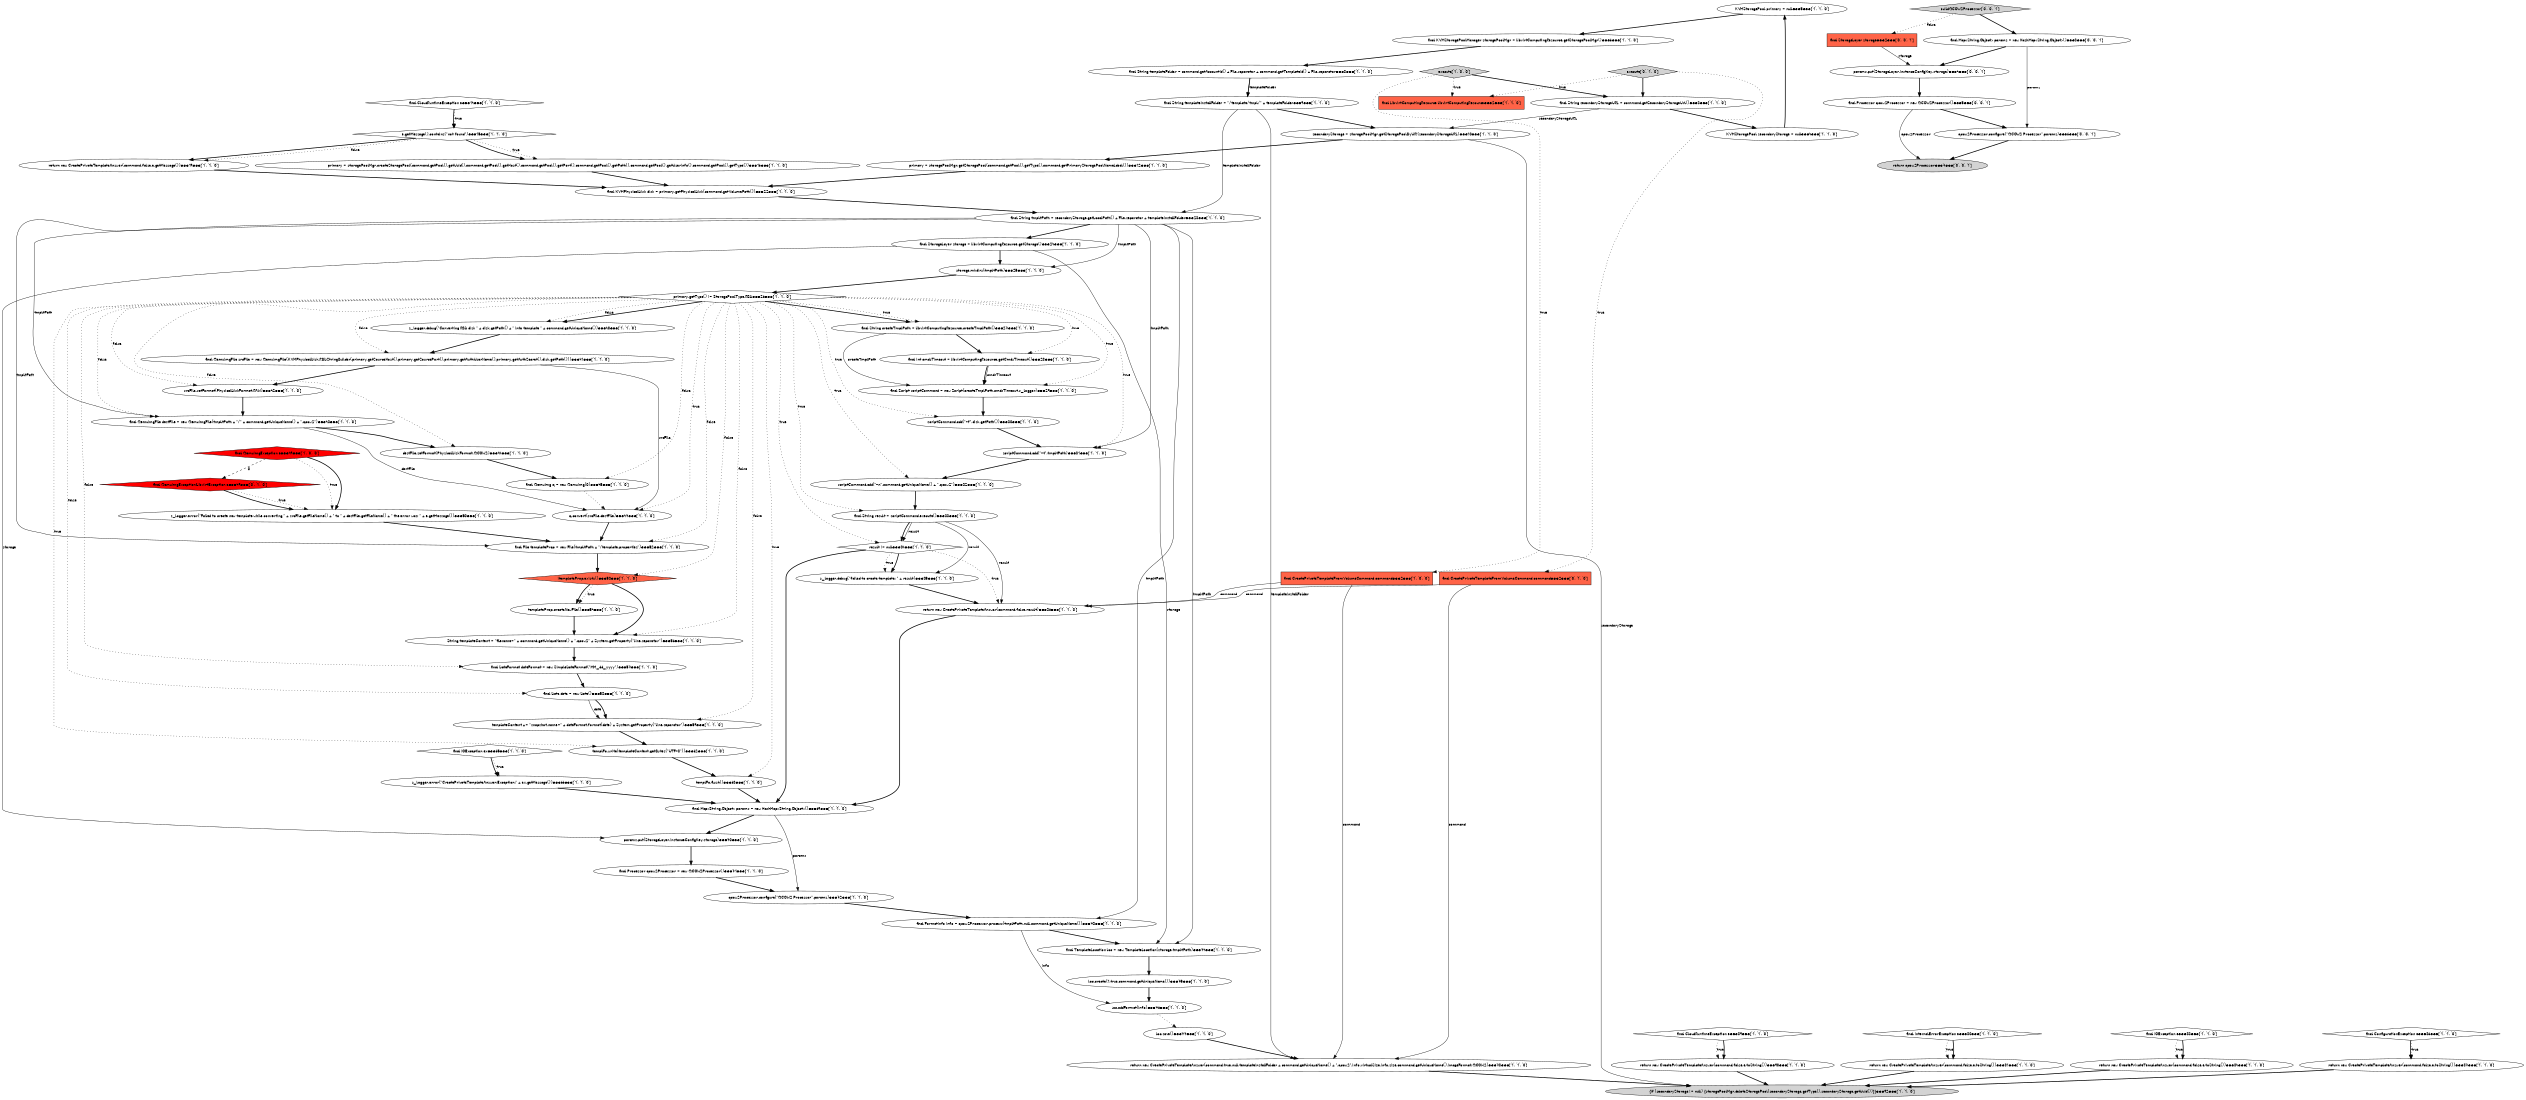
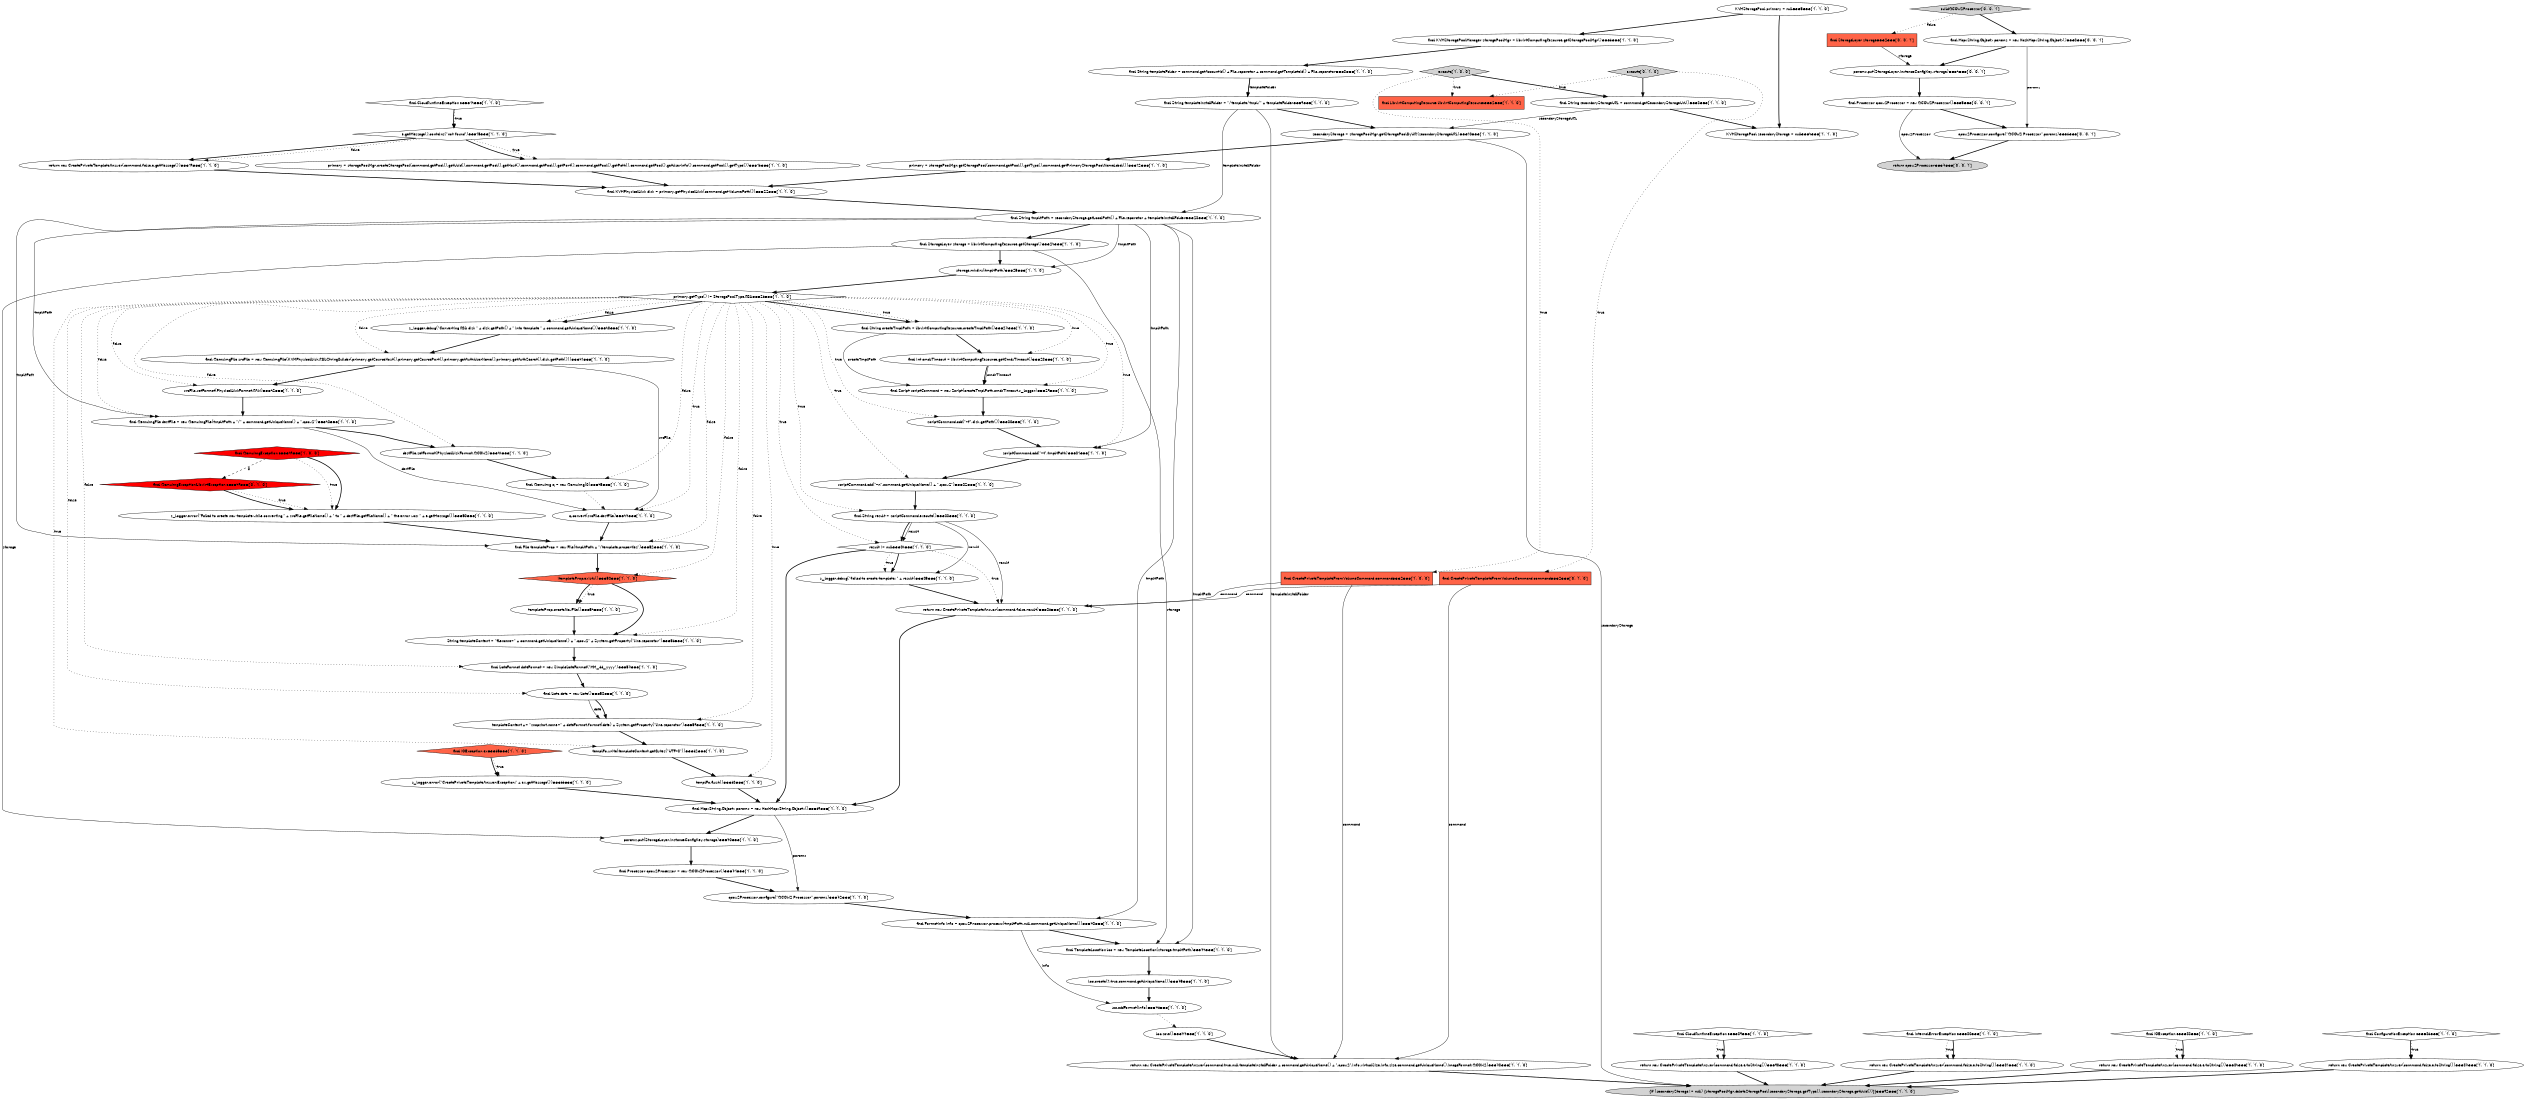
(1785, 73) -> (1779, 70)
(490, 751) -> (490, 751)
